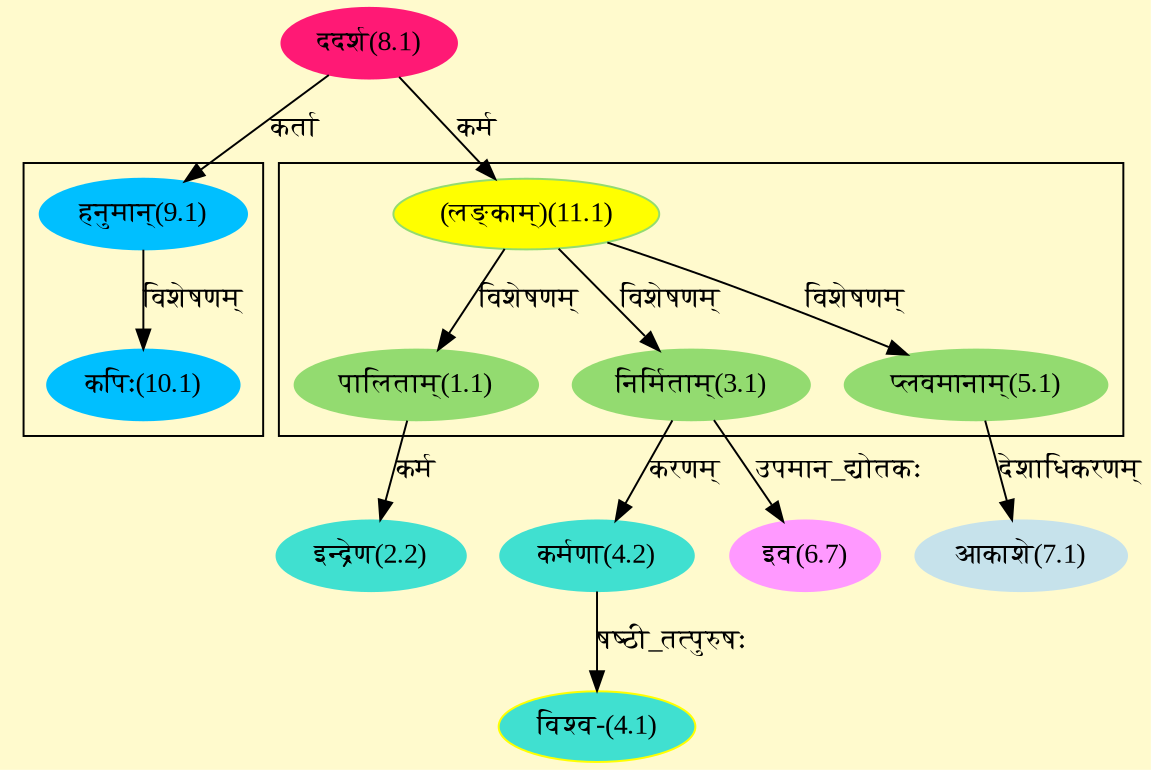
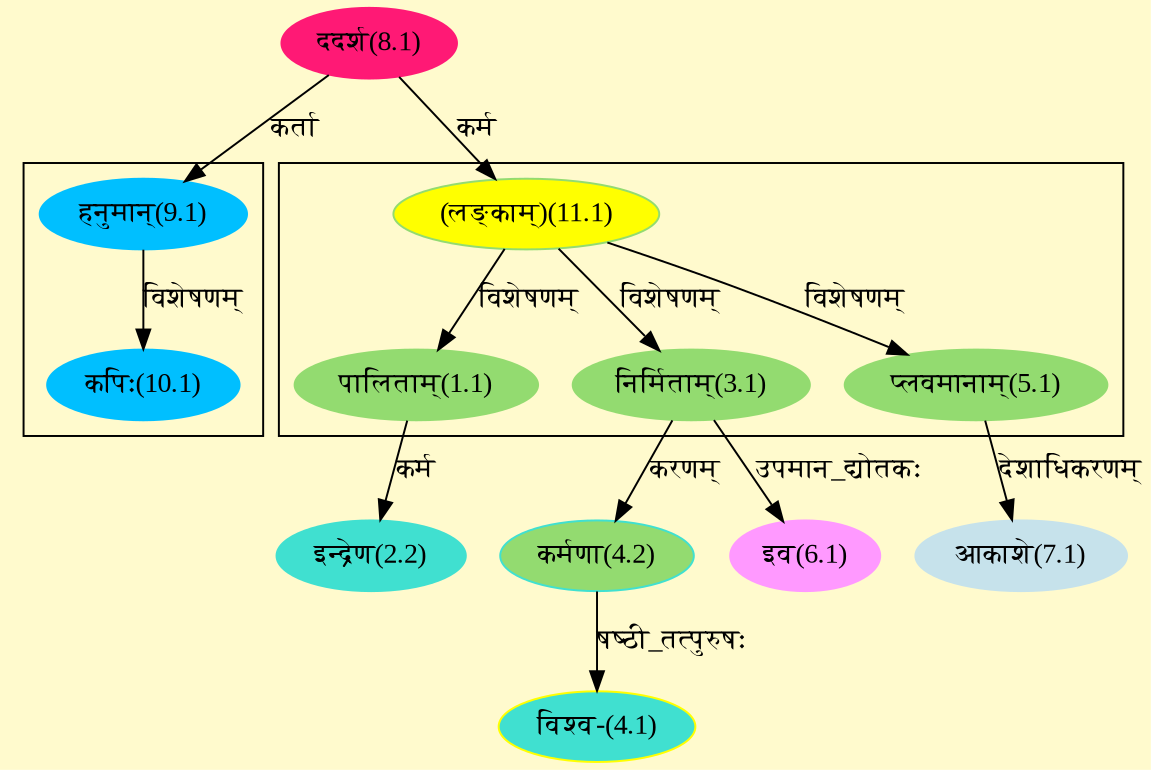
(597, 556) -> (597, 556)
(805, 556) -> (805, 556)
